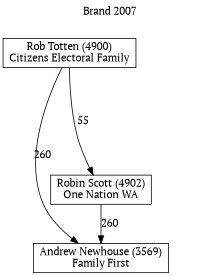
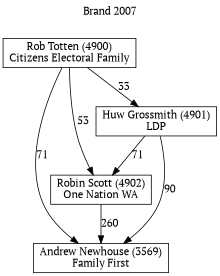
(83, 121) -> (83, 121)
none -> (156, 121)
(43, 156) -> (43, 156)
